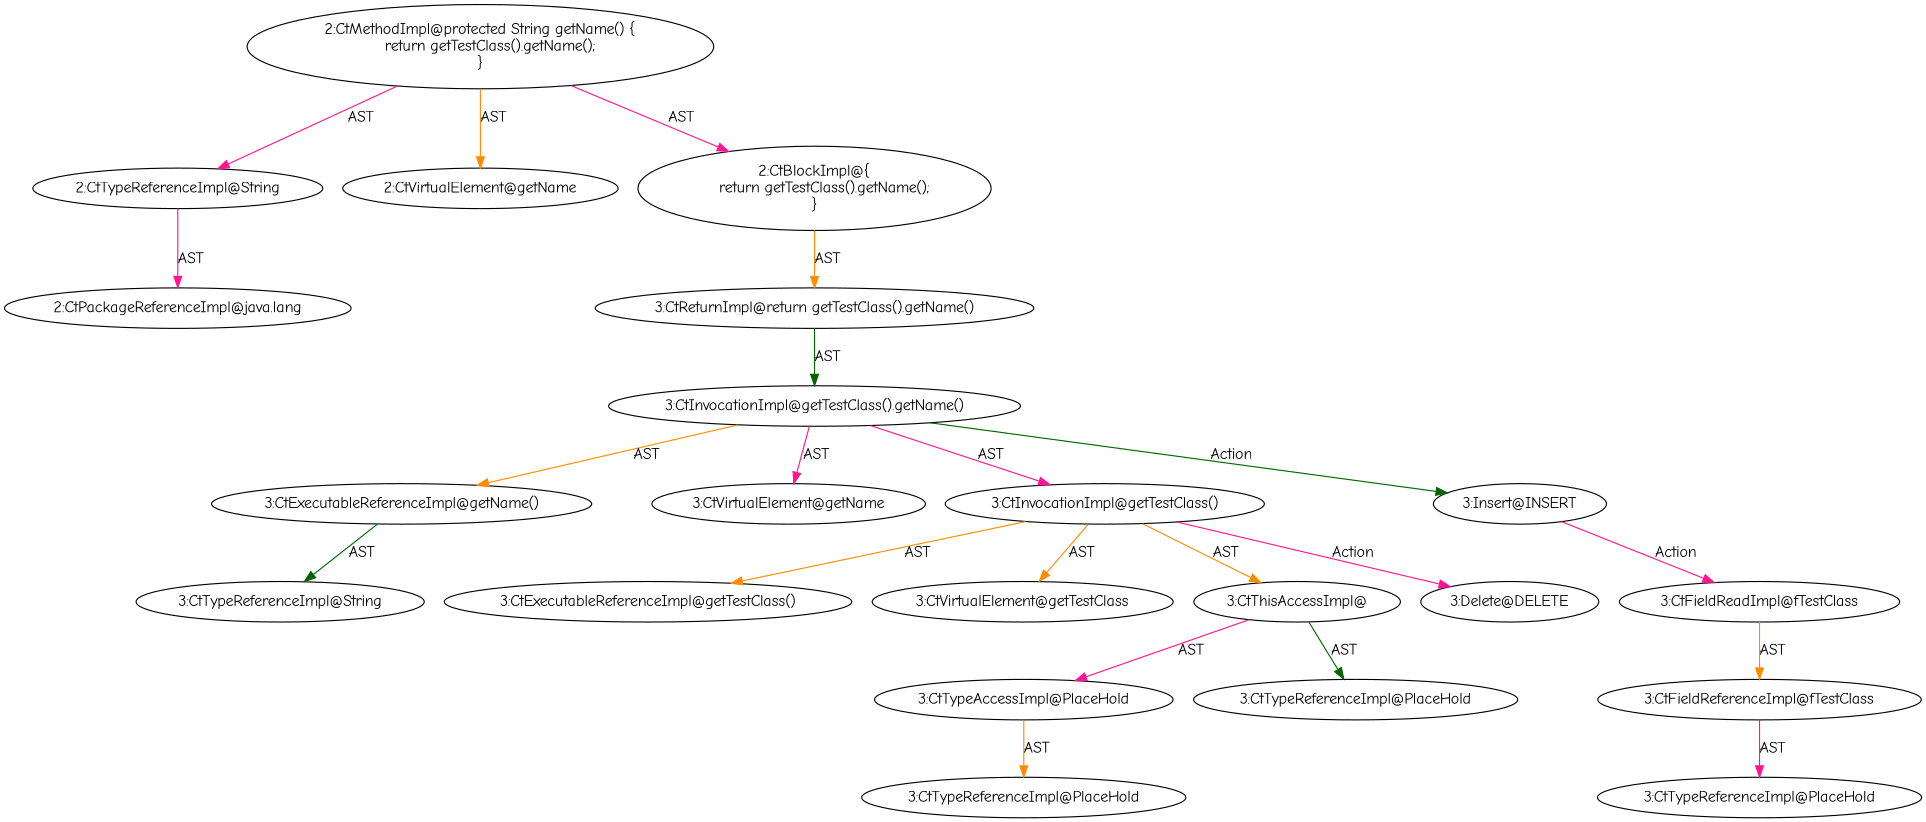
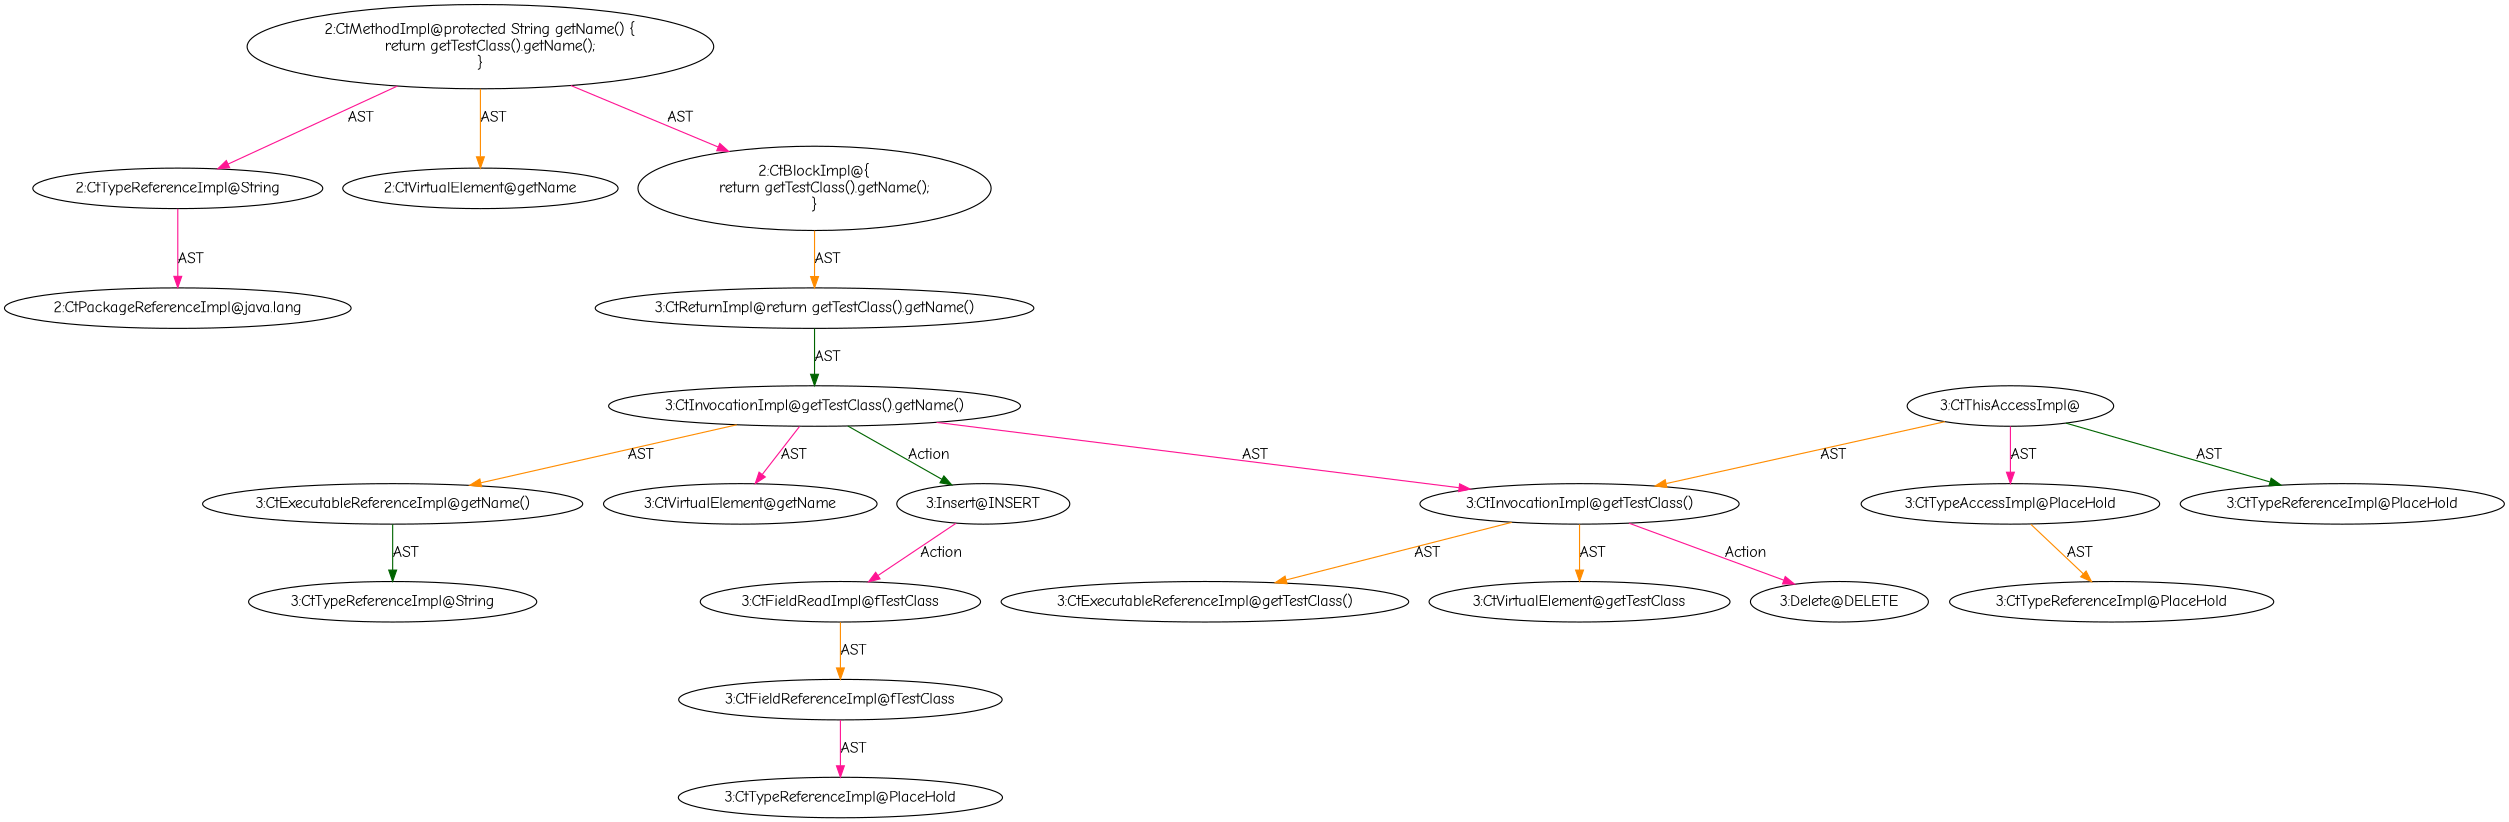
(1196, 551) -> (1806, 453)
